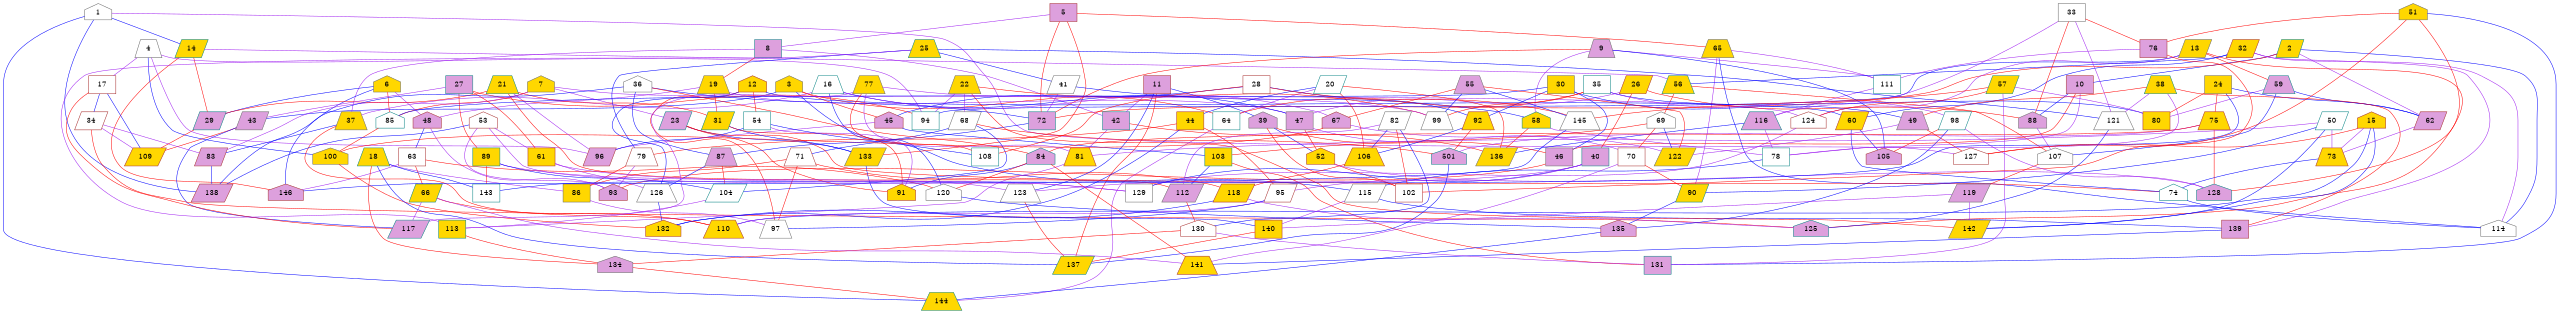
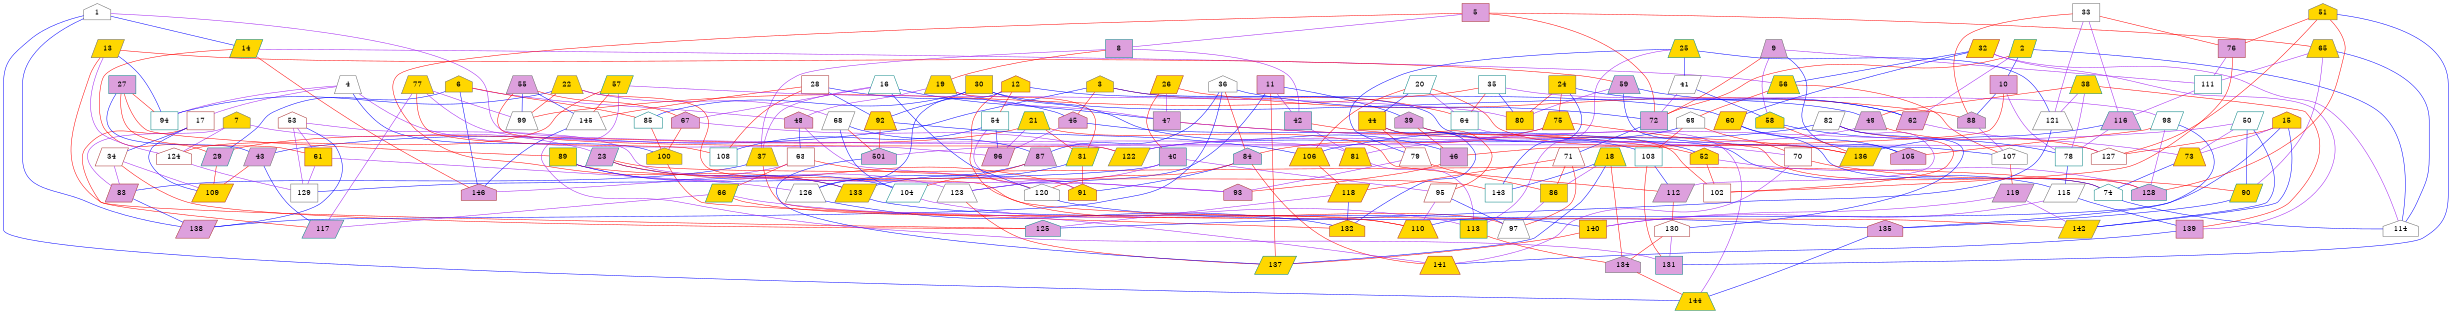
(949, 100) -> (402, 103)
(463, 103) -> none
(316, 108) -> (141, 142)
(1656, 142) -> (1988, 142)
(1218, 157) -> (1649, 157)
